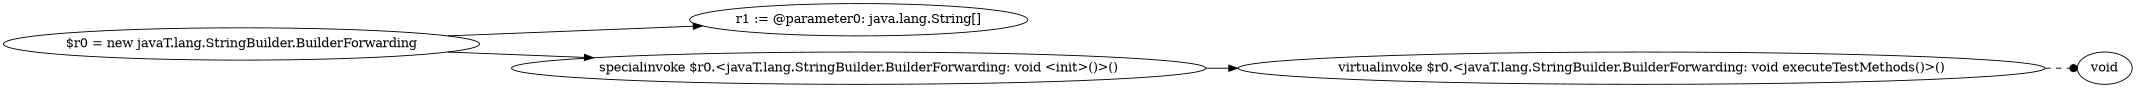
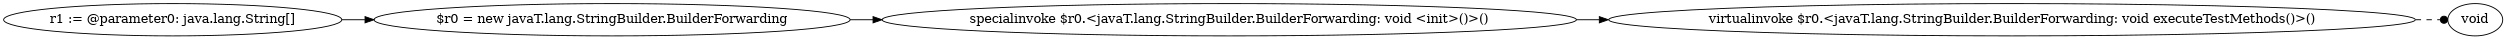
(570, 31) -> (353, 20)
